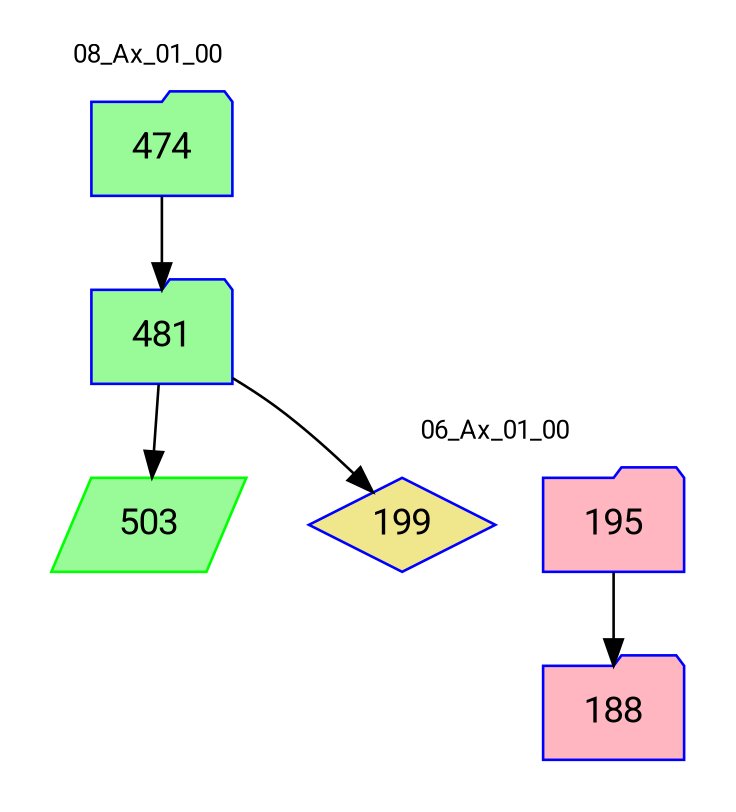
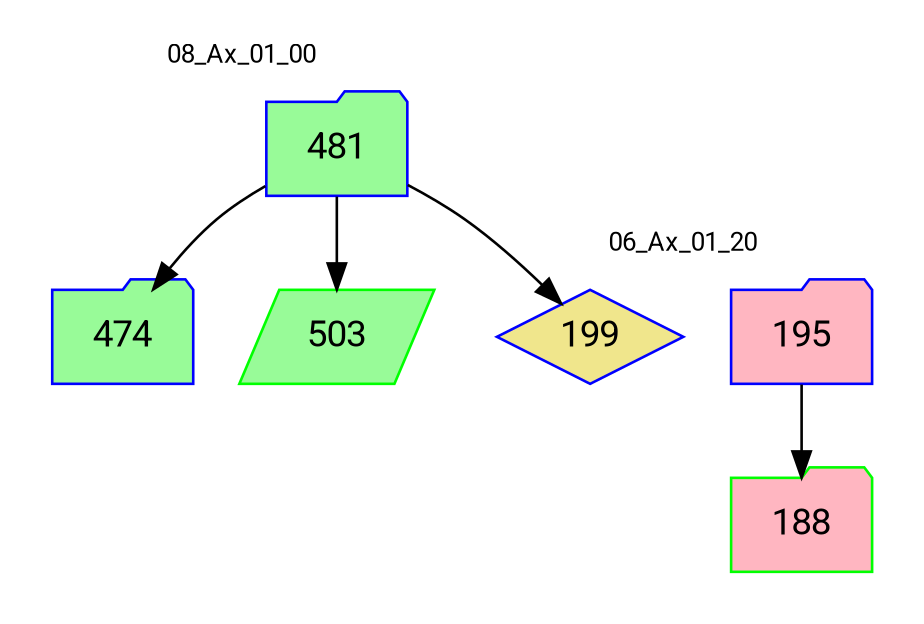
(162, 230) -> (213, 222)
(496, 432) -> (684, 244)
(614, 713) -> (802, 525)
